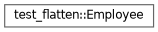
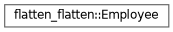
(79, 16) -> (87, 16)
